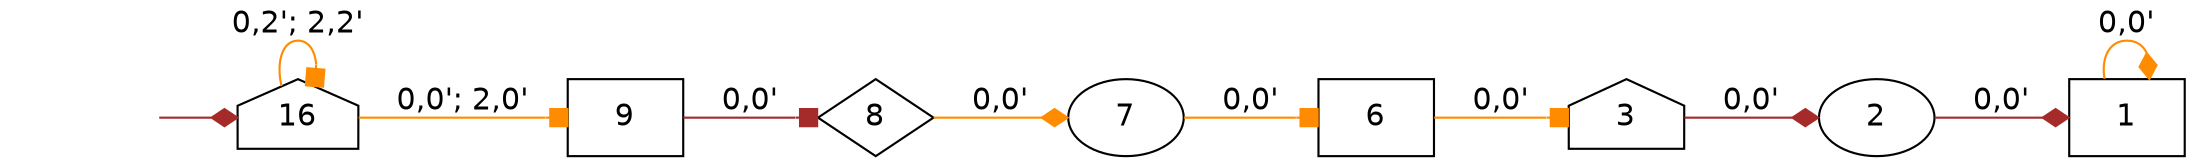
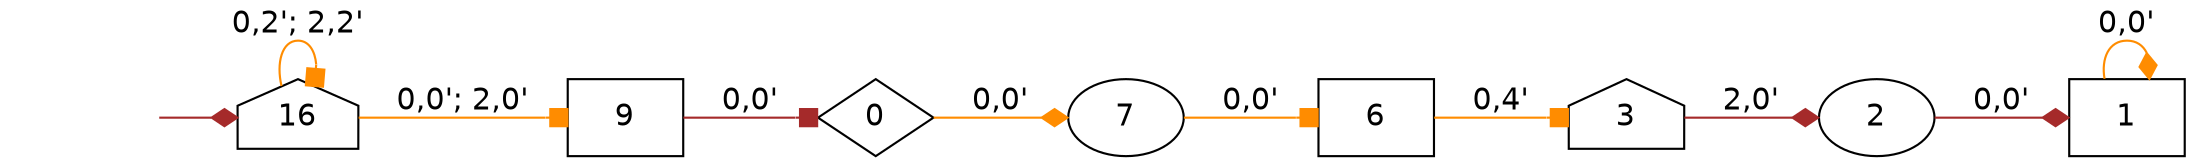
(1501, 102) -> (1501, 102)
(1752, 102) -> (1752, 102)
(876, 118) -> (876, 118)
